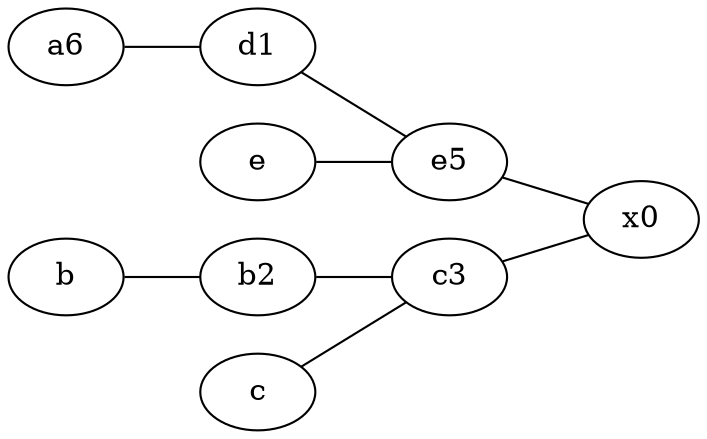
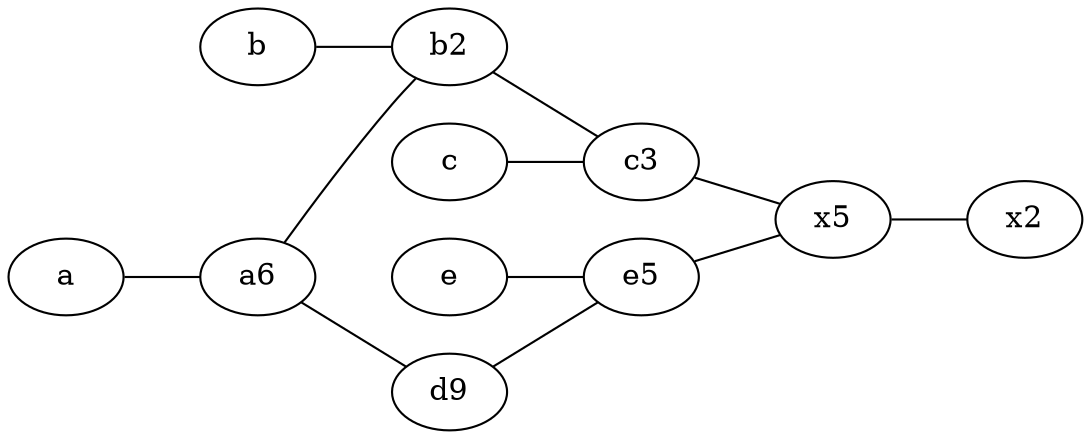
(258, 47) -> (450, 392)
none -> (348, 159)
(641, 219) -> (833, 219)
none -> (1025, 219)
none -> (66, 277)
